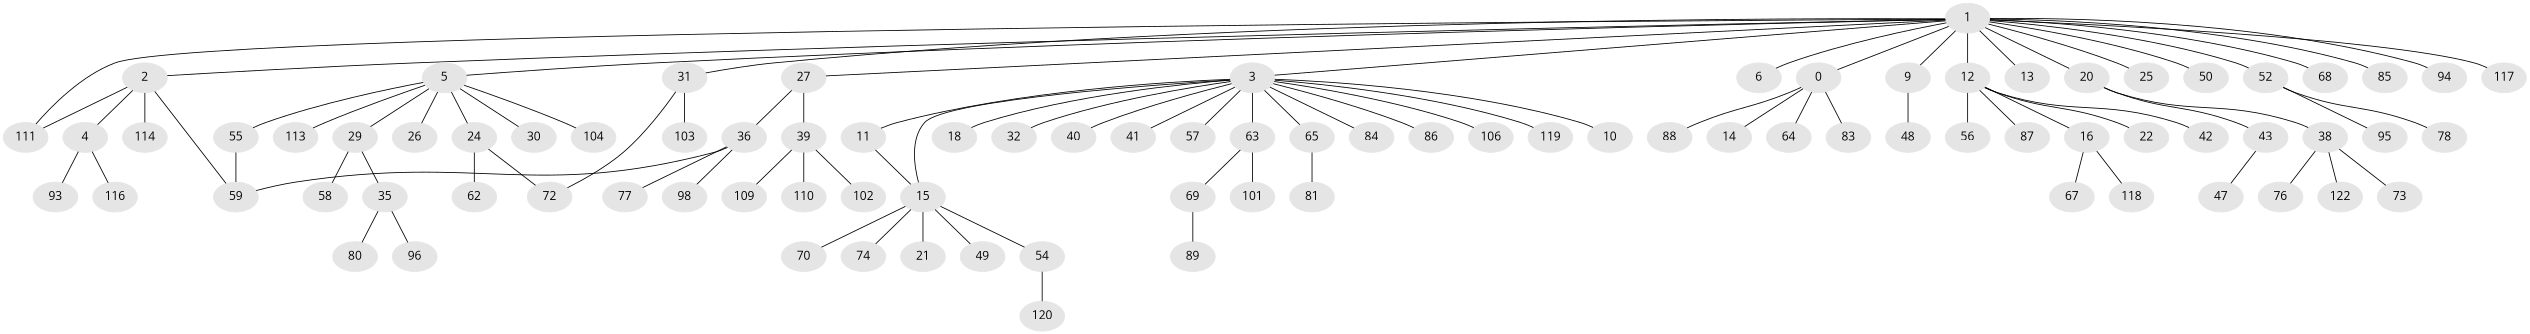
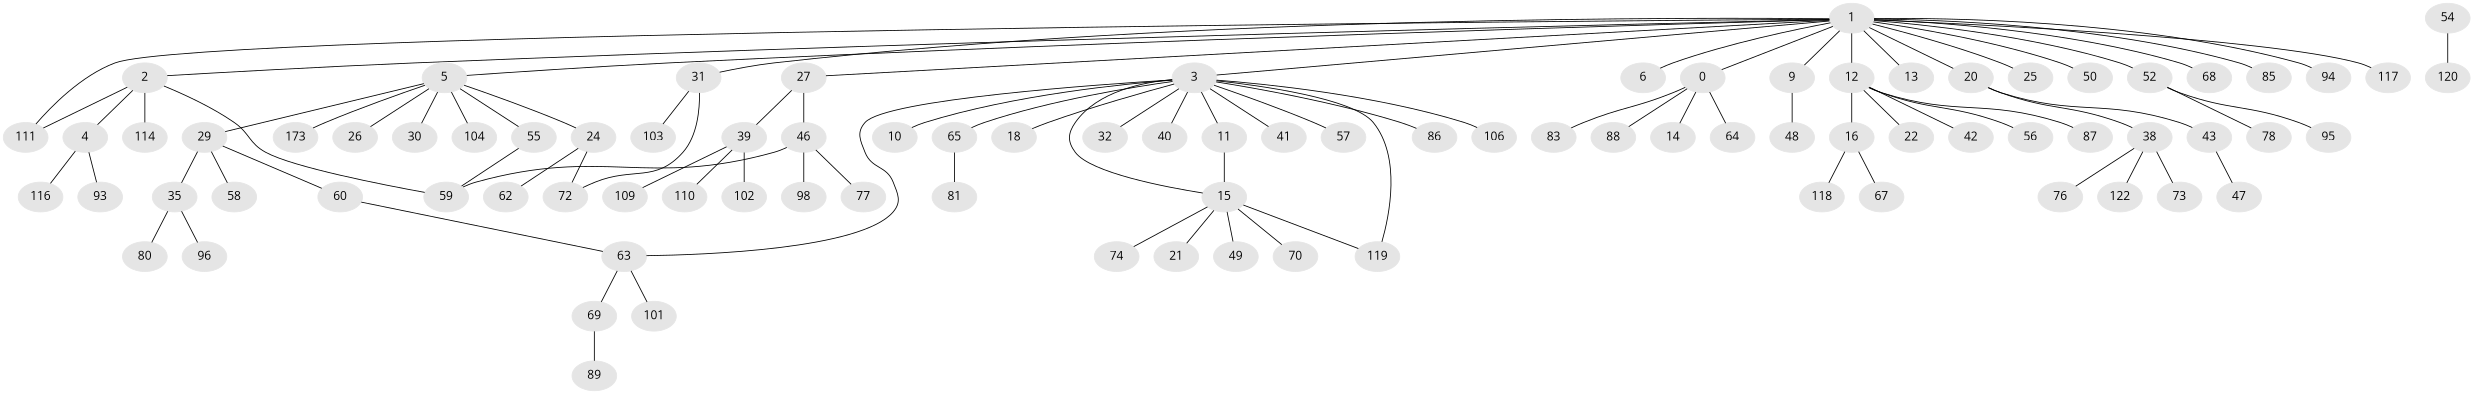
(296, 137) -> (296, 137)
(744, 137) -> (804, 137)
(1372, 137) -> none
none -> (340, 197)
(983, 227) -> (1301, 227)
